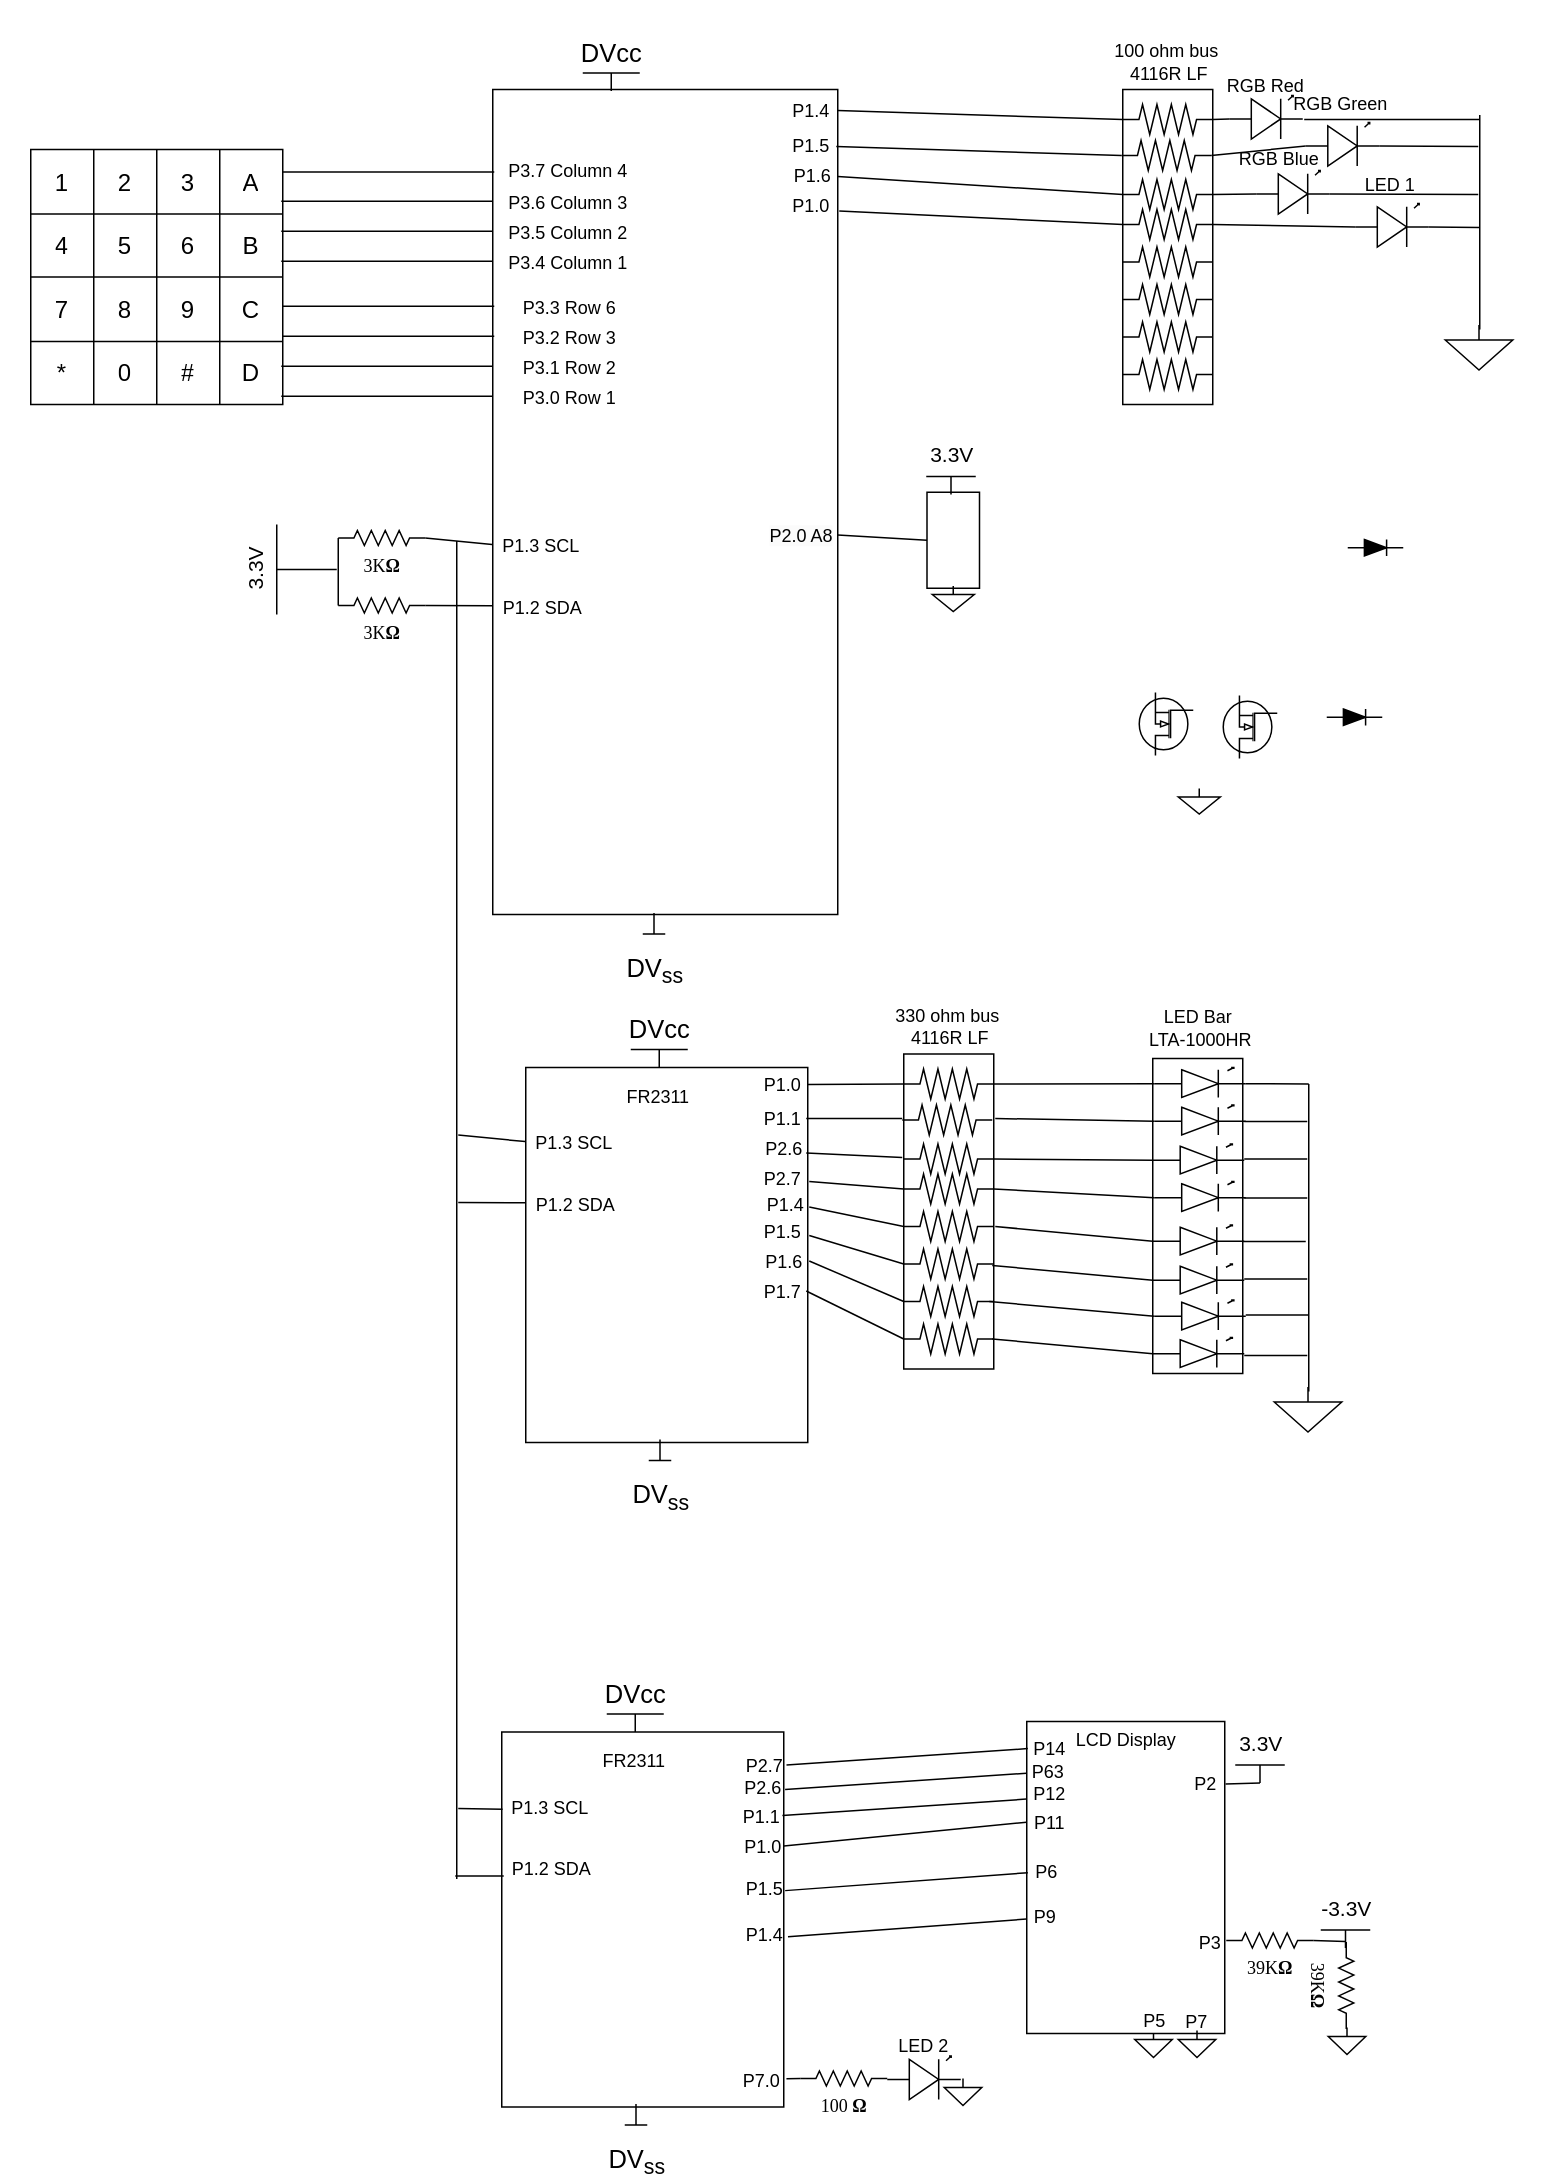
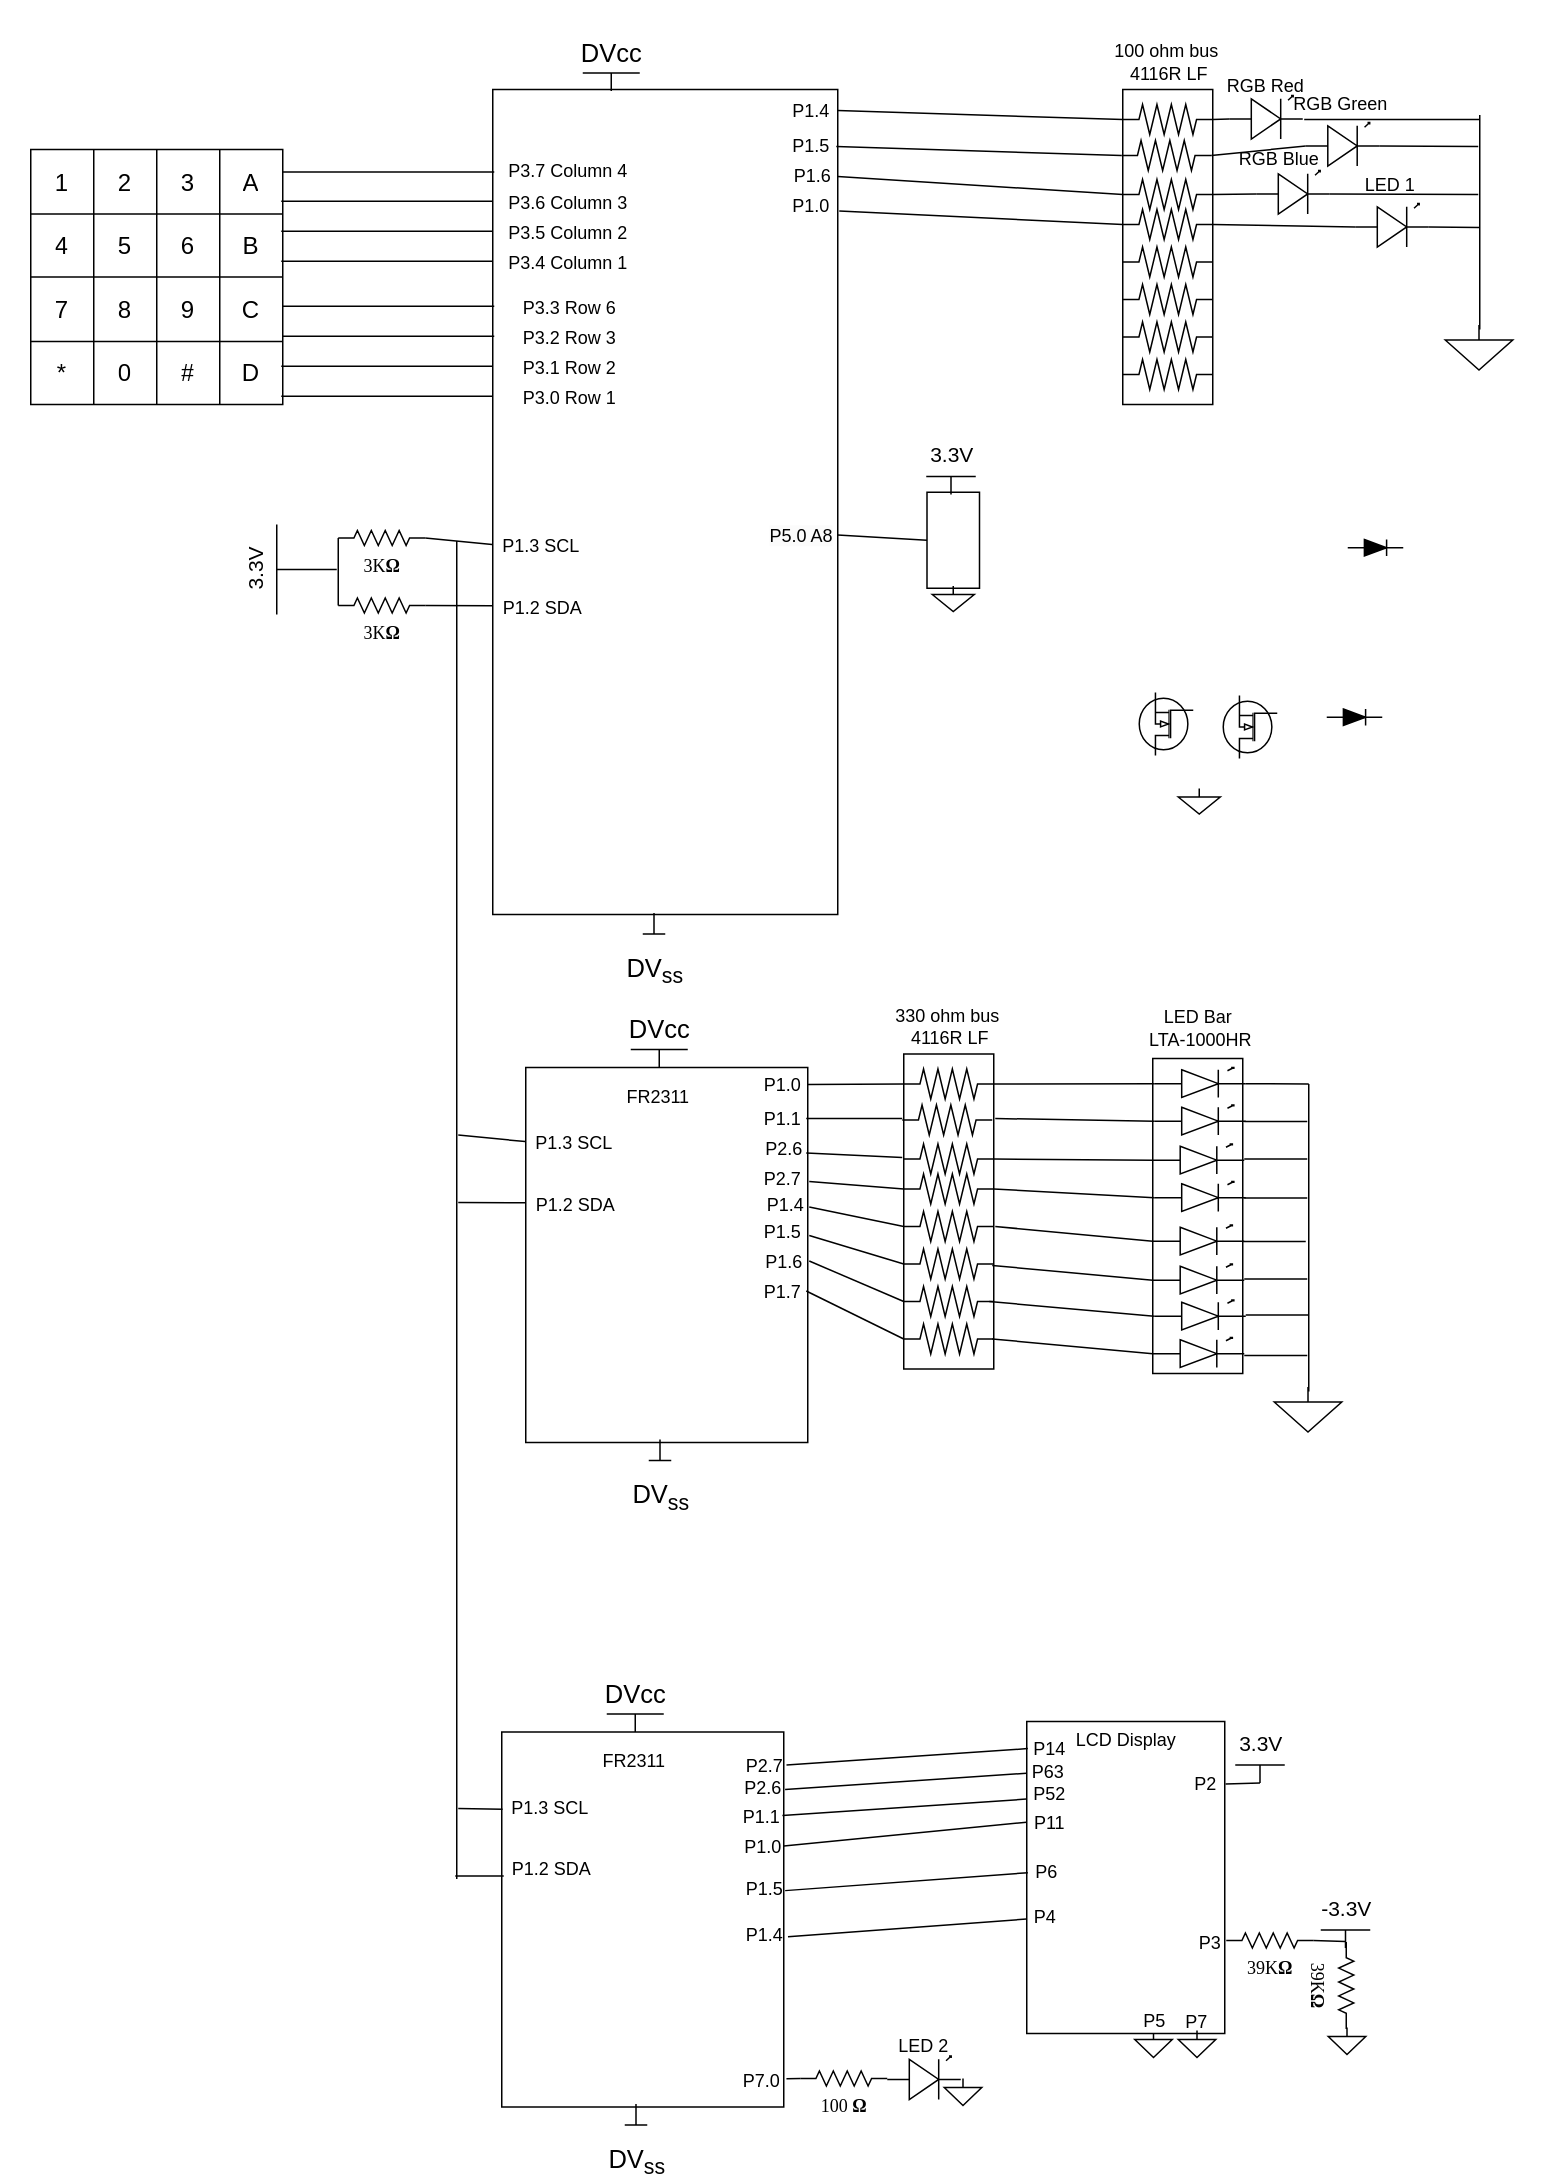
(801, 537) -> (801, 537)
(1050, 1795) -> (1050, 1795)
(1046, 1918) -> (1046, 1918)
